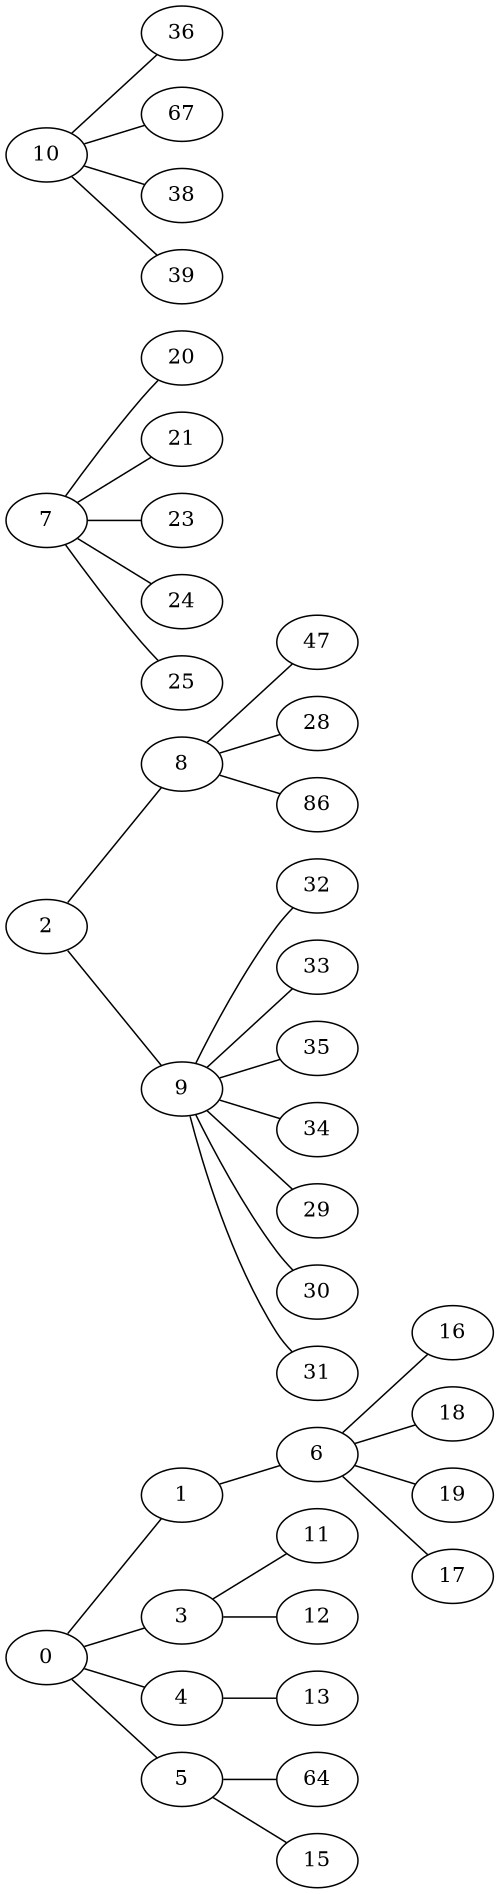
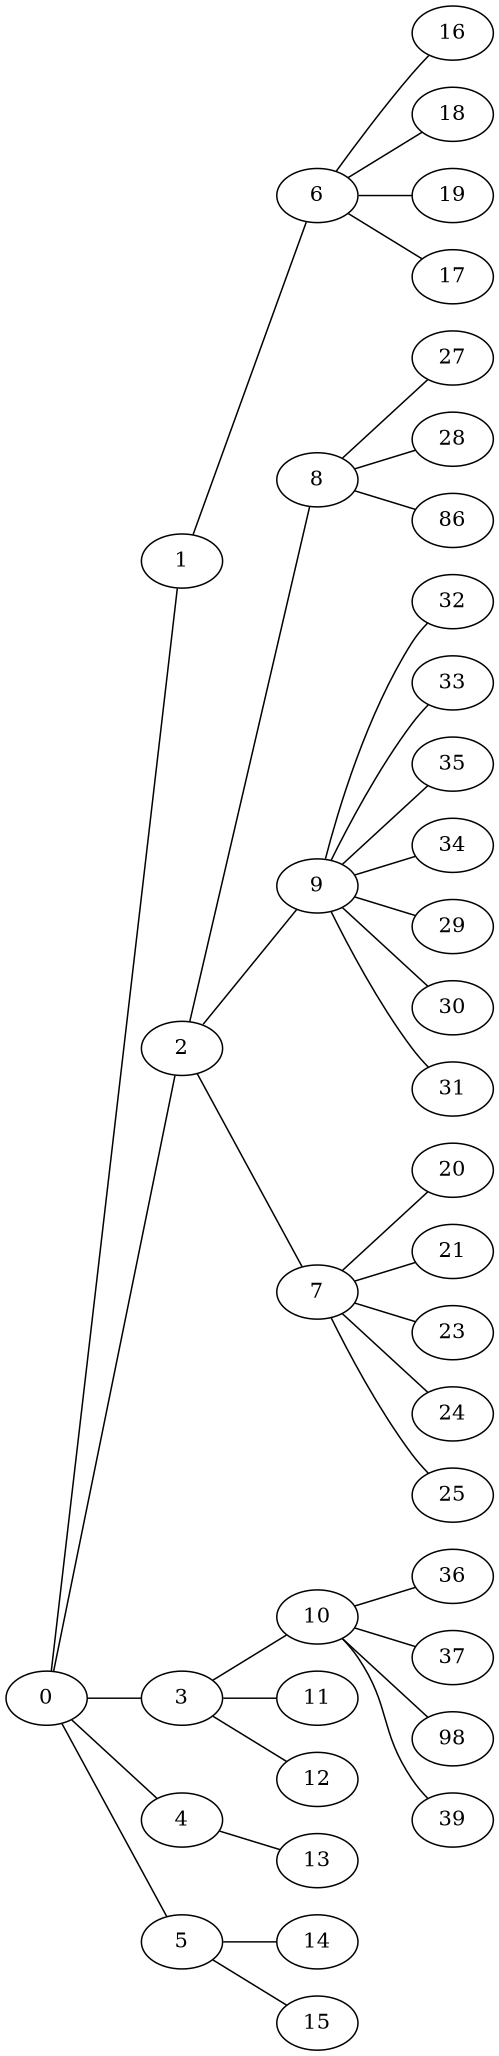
(182, 114) -> (453, 1658)
(182, 196) -> (453, 1739)
(317, 642) -> (453, 358)
none -> (250, 1170)
none -> (114, 1374)
none -> (250, 1658)
(317, 1779) -> (317, 1942)
